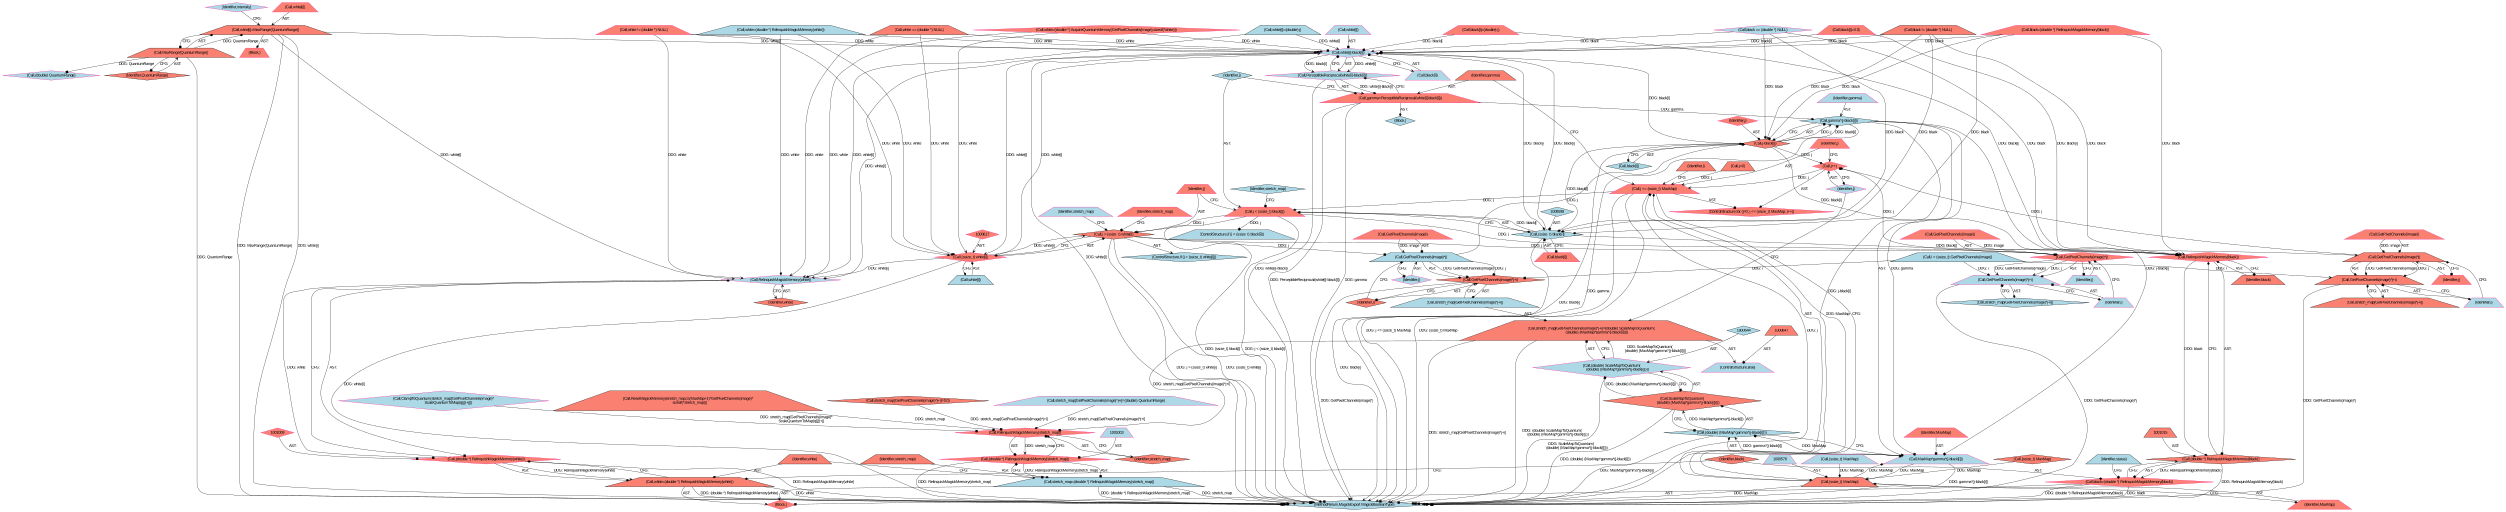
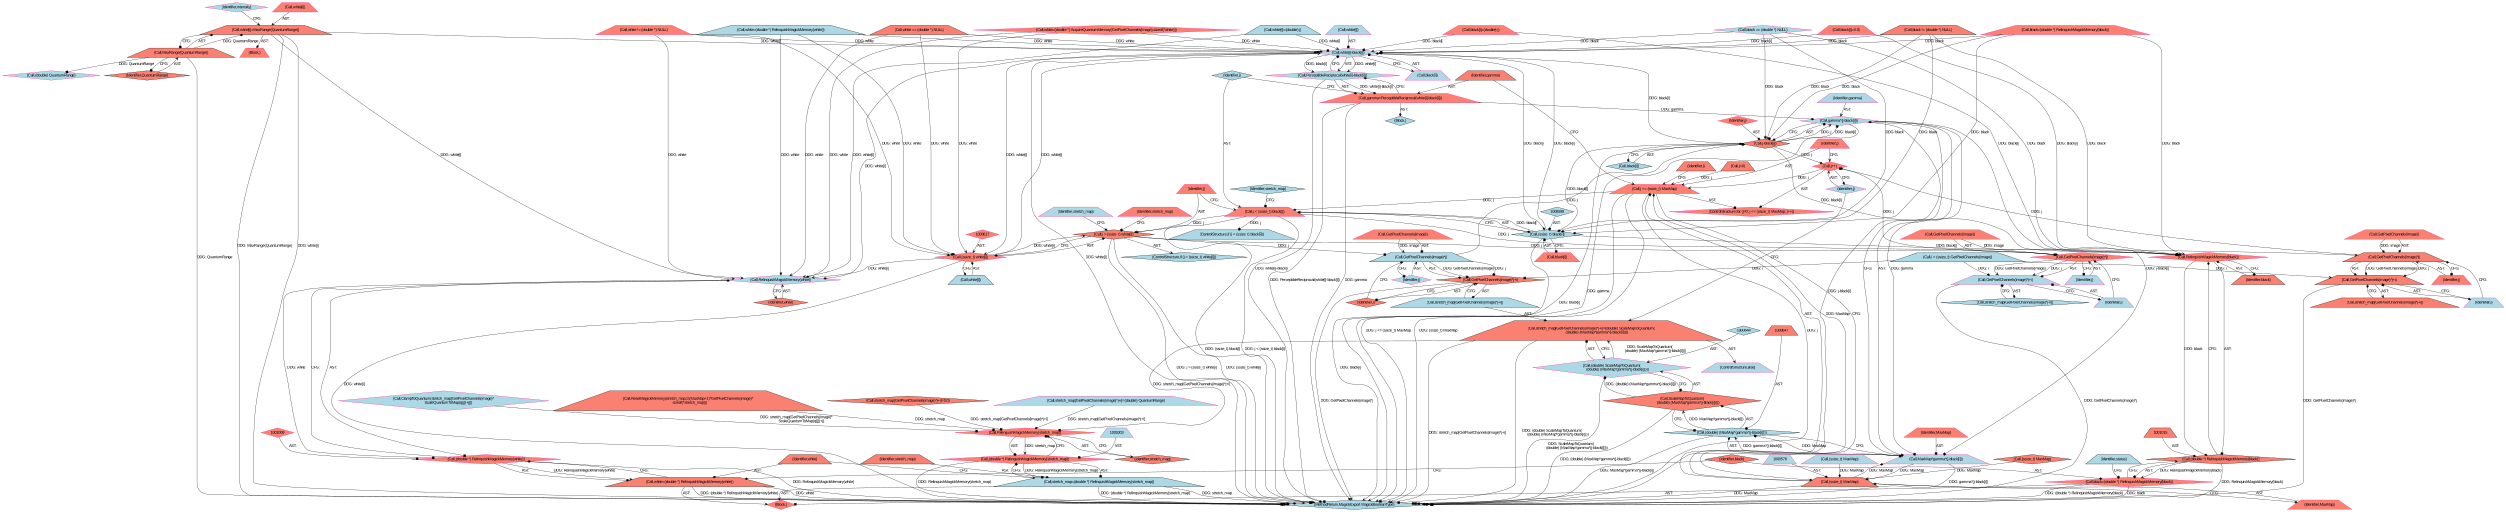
(1839, 121) -> (1839, 121)
none -> (1865, 258)
(1761, 348) -> (1774, 386)
